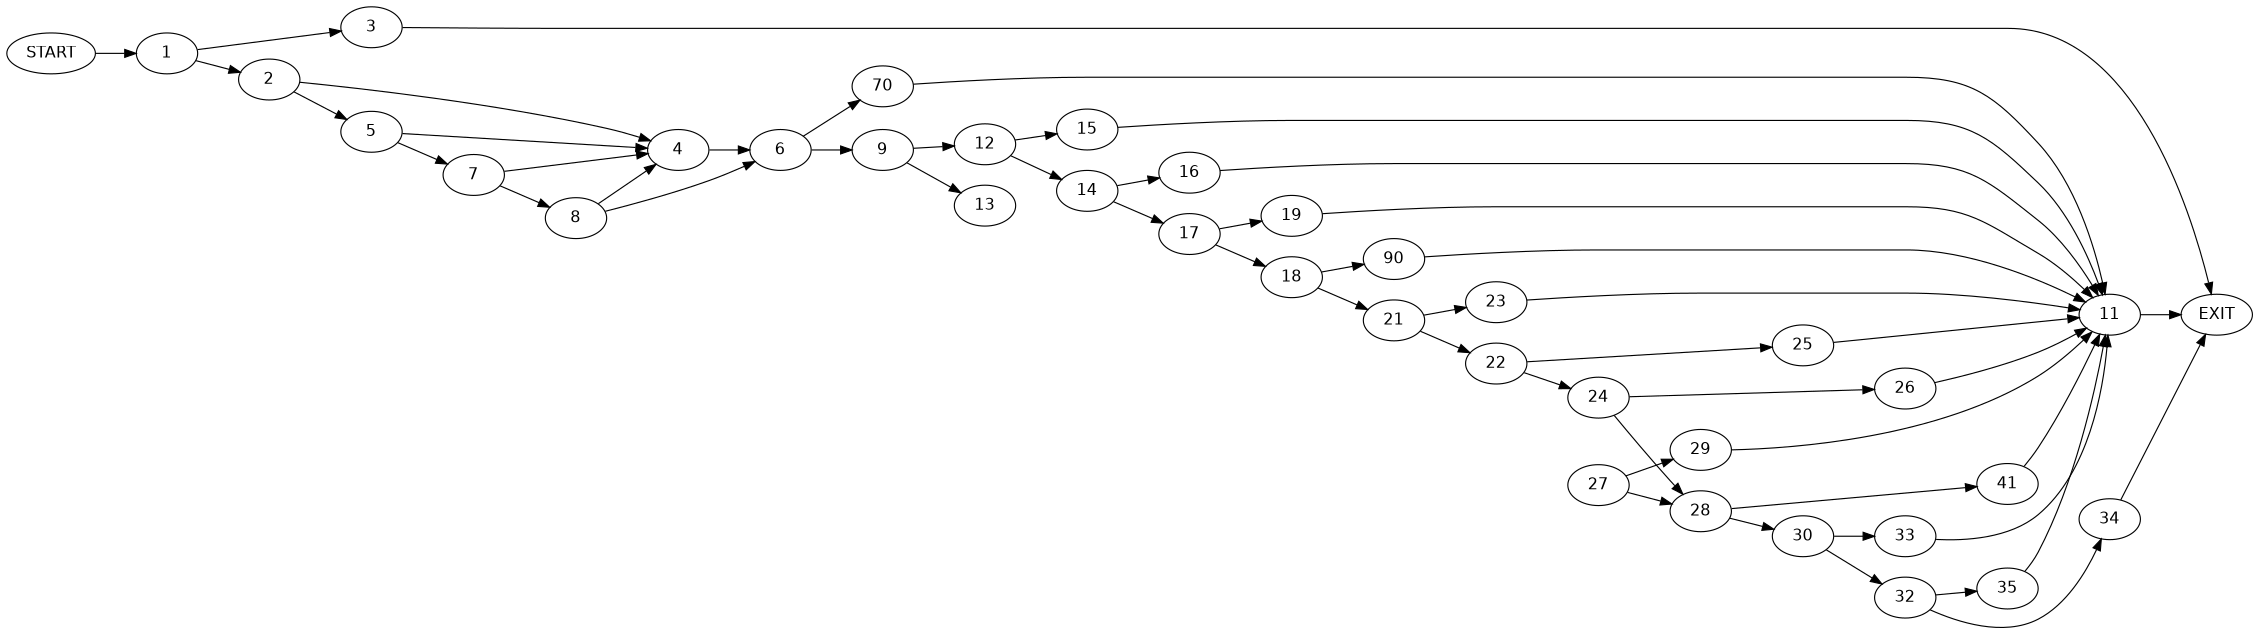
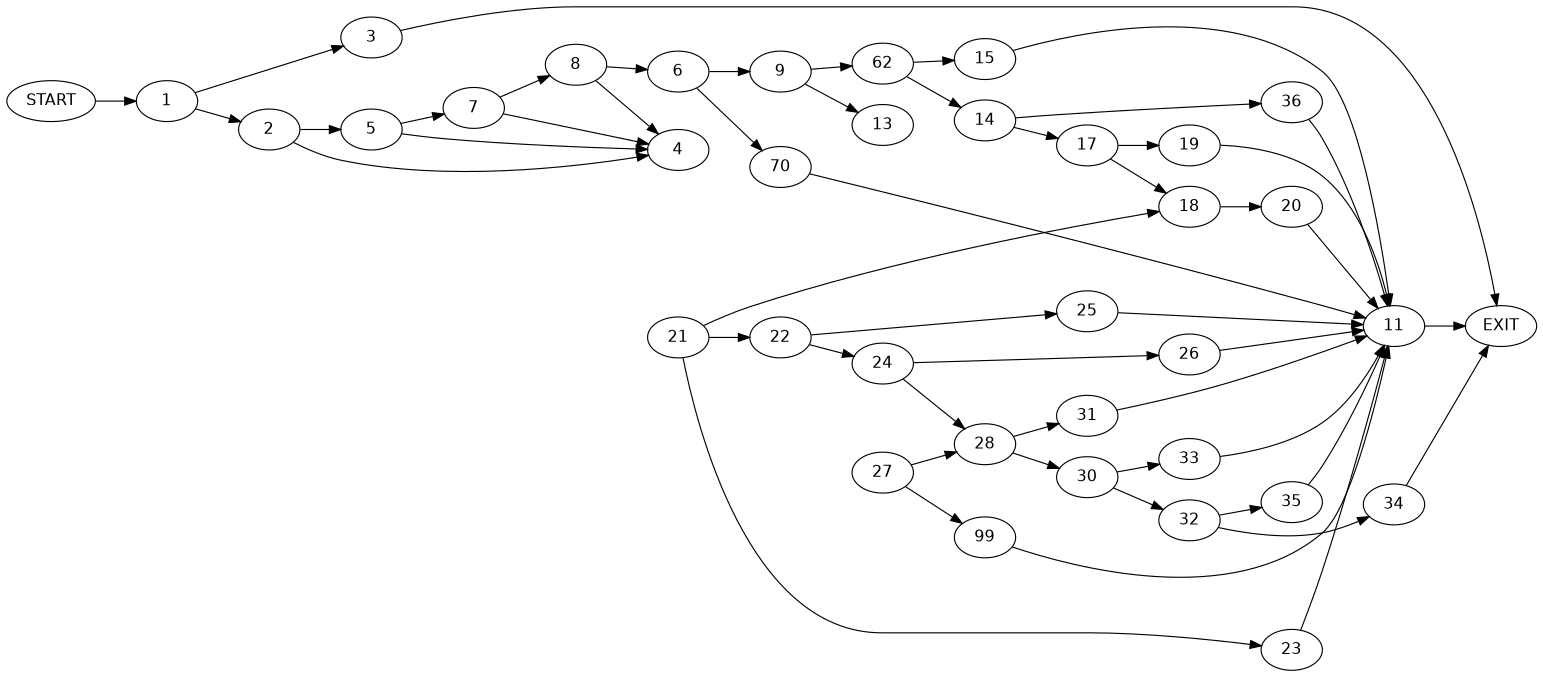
(985, 144) -> (883, 64)
(724, 150) -> none
(1190, 173) -> (1292, 102)
(1394, 259) -> (1292, 207)
(1338, 297) -> (923, 259)
(1701, 450) -> (985, 537)
(2008, 484) -> (1087, 416)
